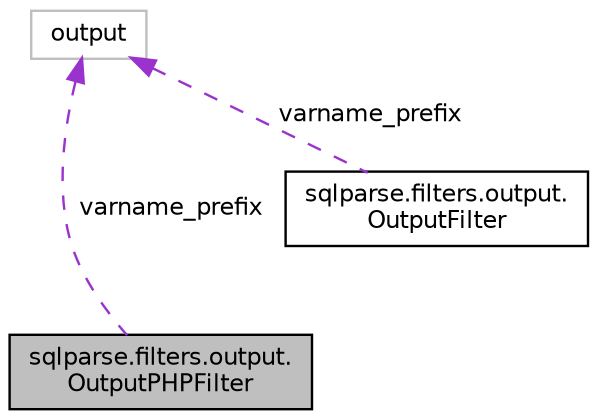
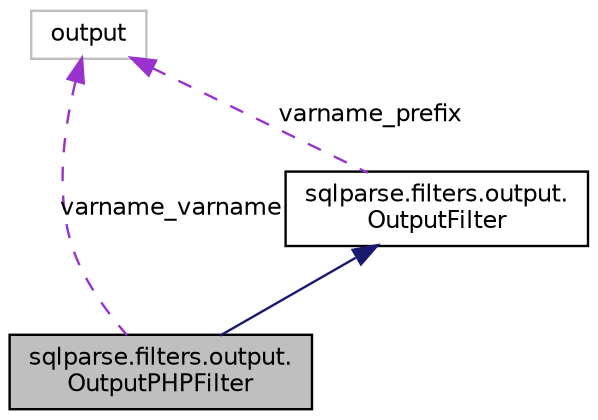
(168, 209) -> (168, 209)
none -> (288, 297)
